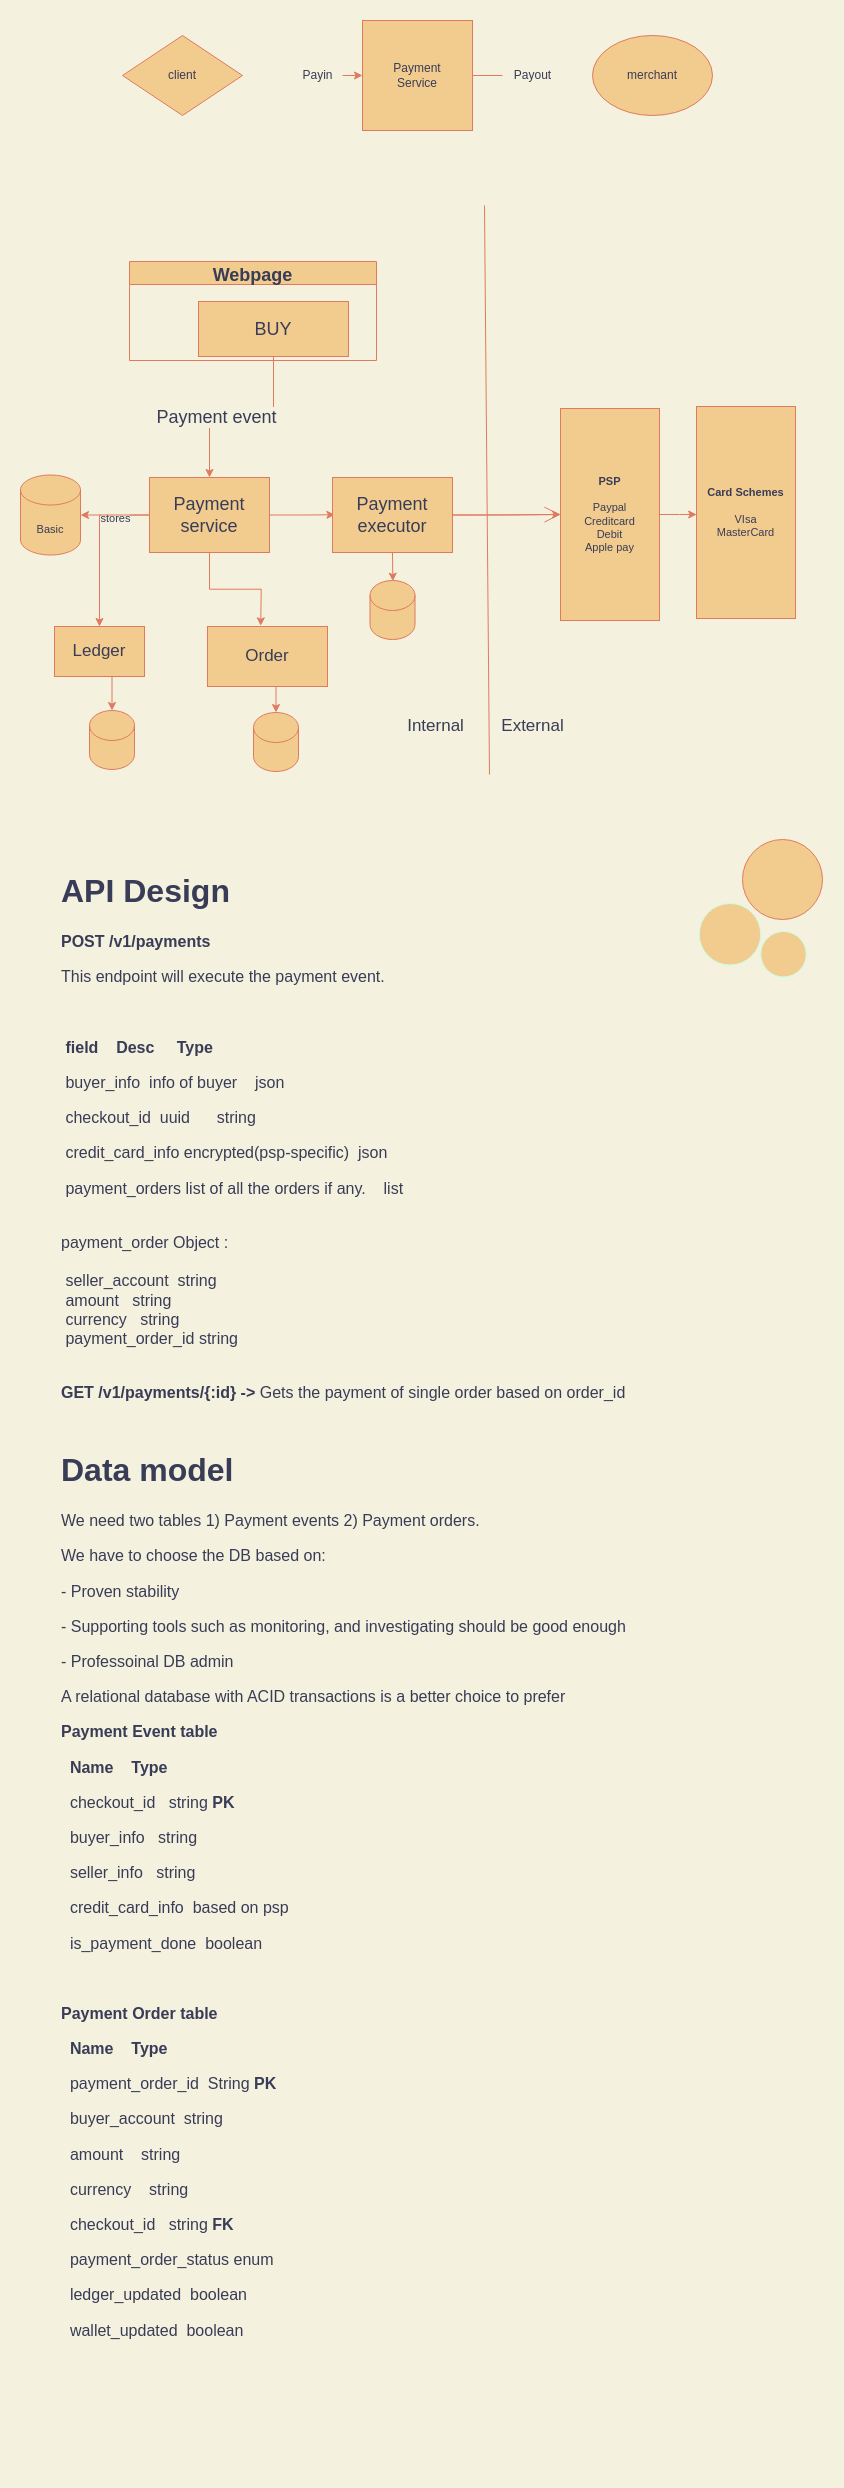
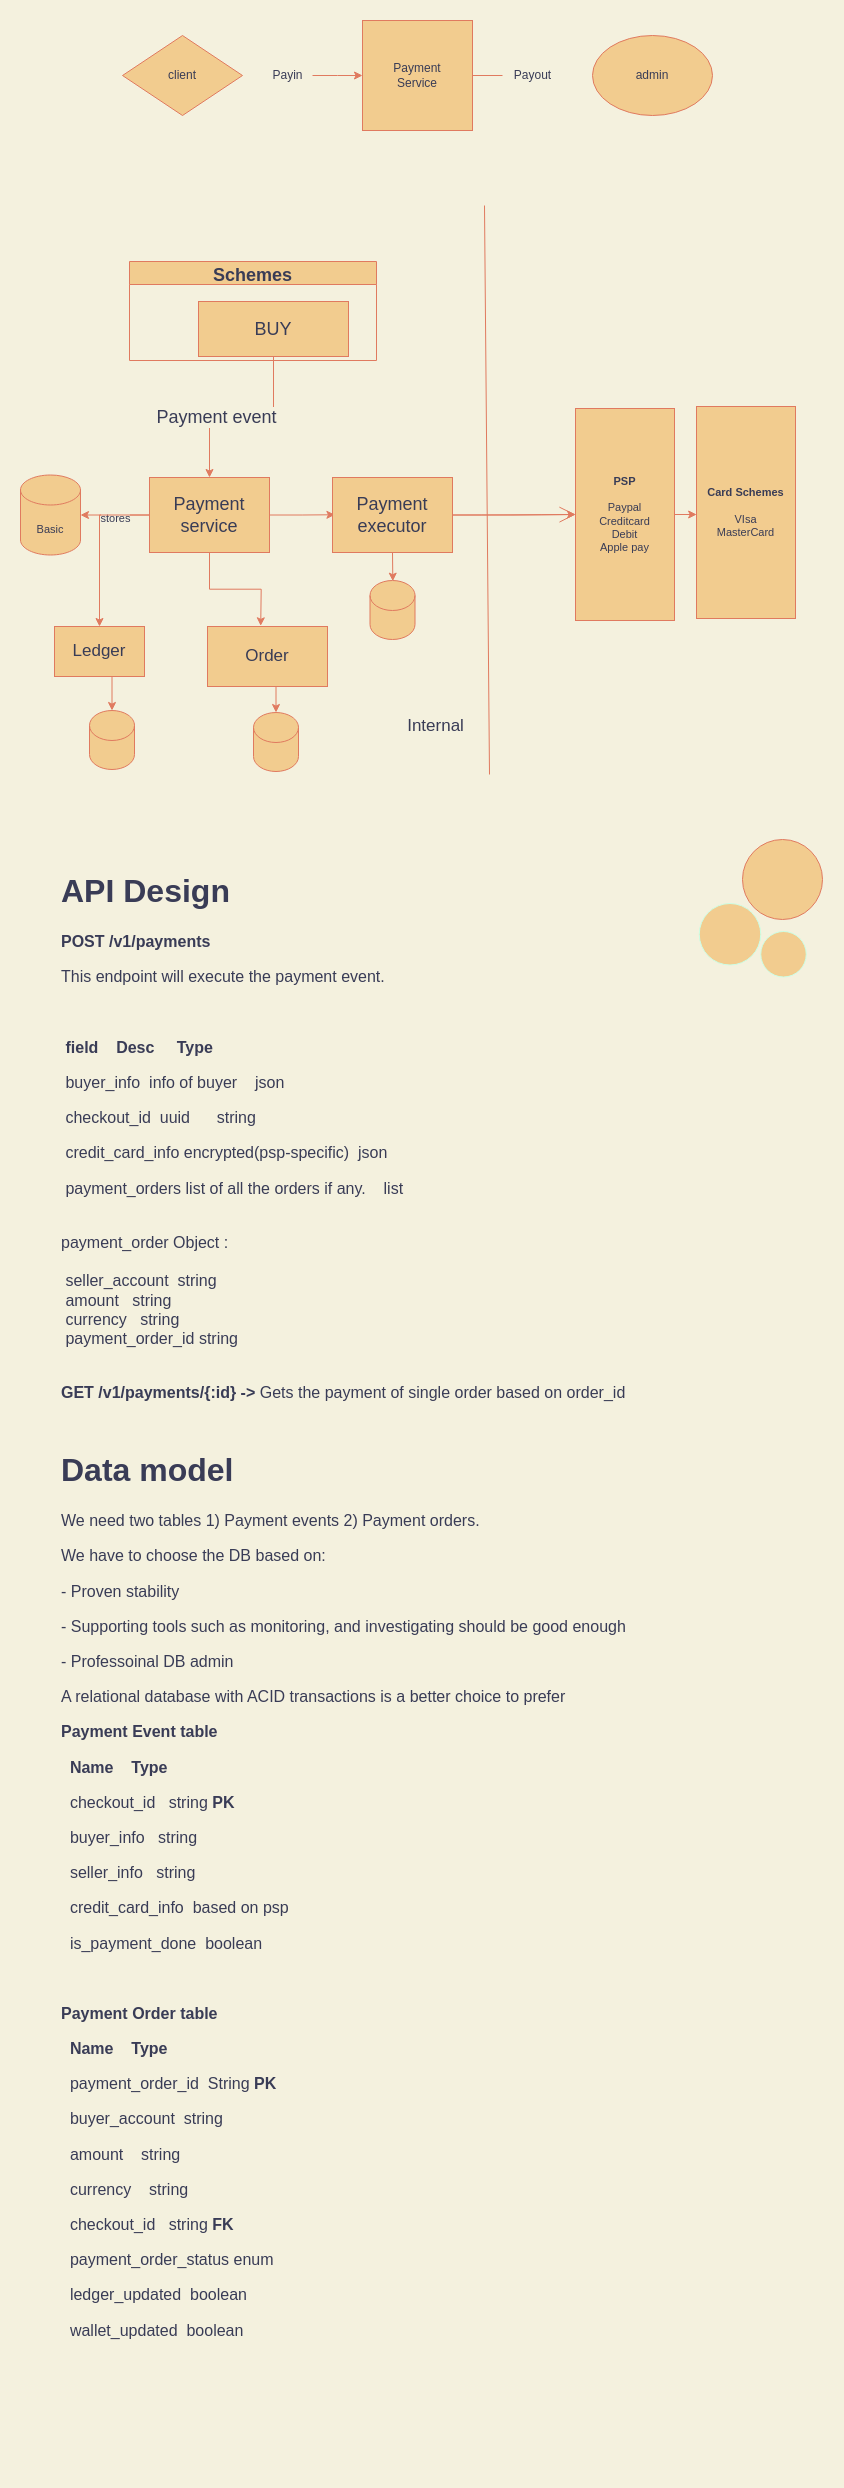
(318, 76) -> (288, 76)
(653, 76) -> (653, 76)
(253, 275) -> (253, 275)
(610, 515) -> (625, 515)
(533, 727) -> none
